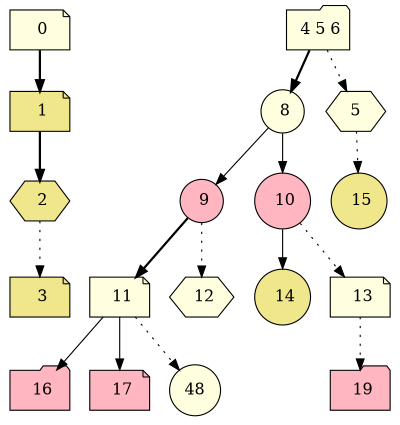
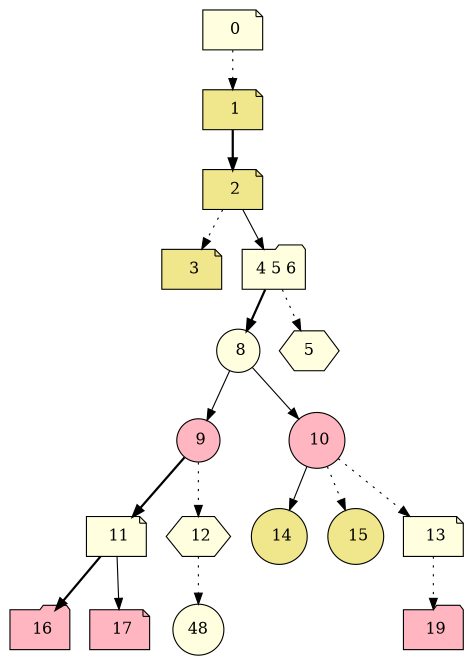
(40, 65) -> (233, 64)
(357, 146) -> (334, 483)
(40, 201) -> (233, 190)
none -> (251, 225)
(84, 339) -> (82, 579)
(154, 339) -> (198, 575)
